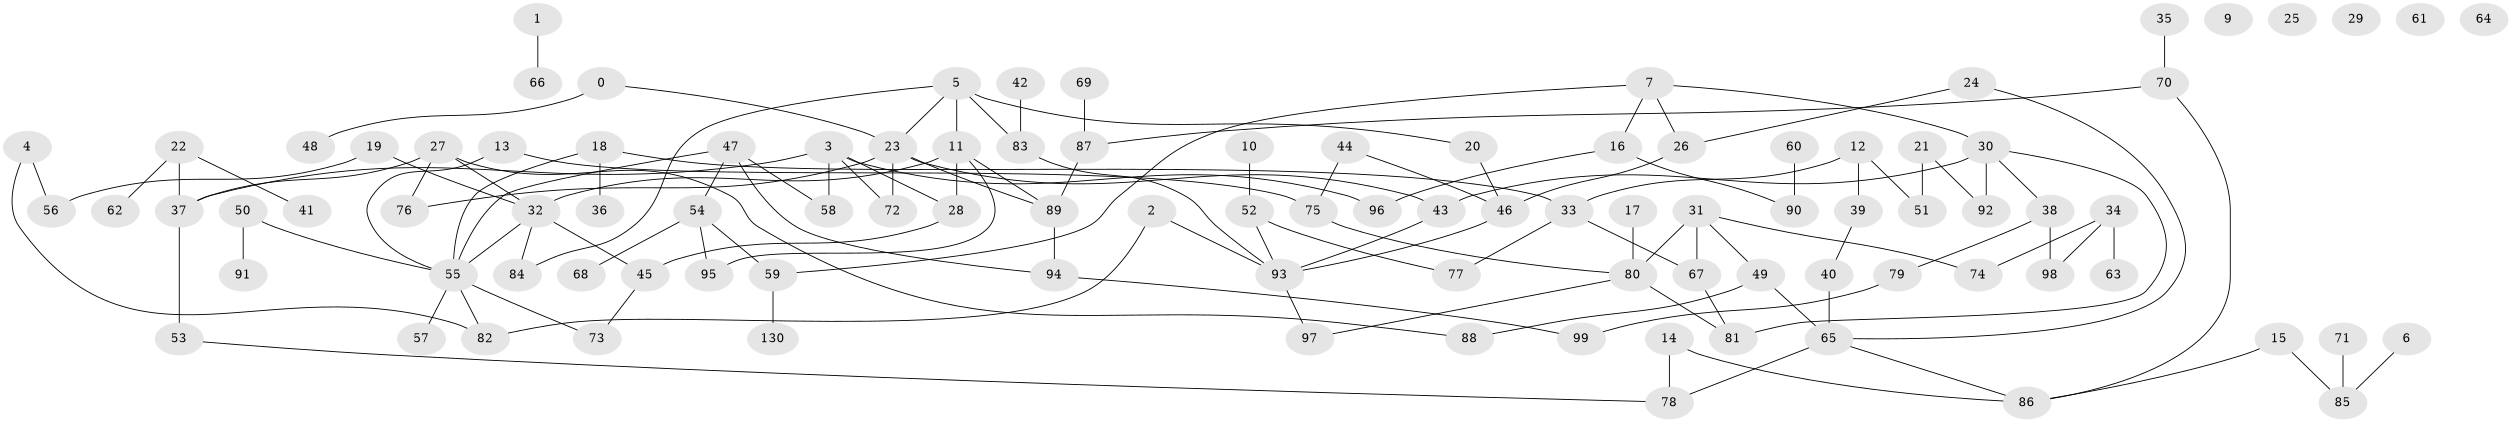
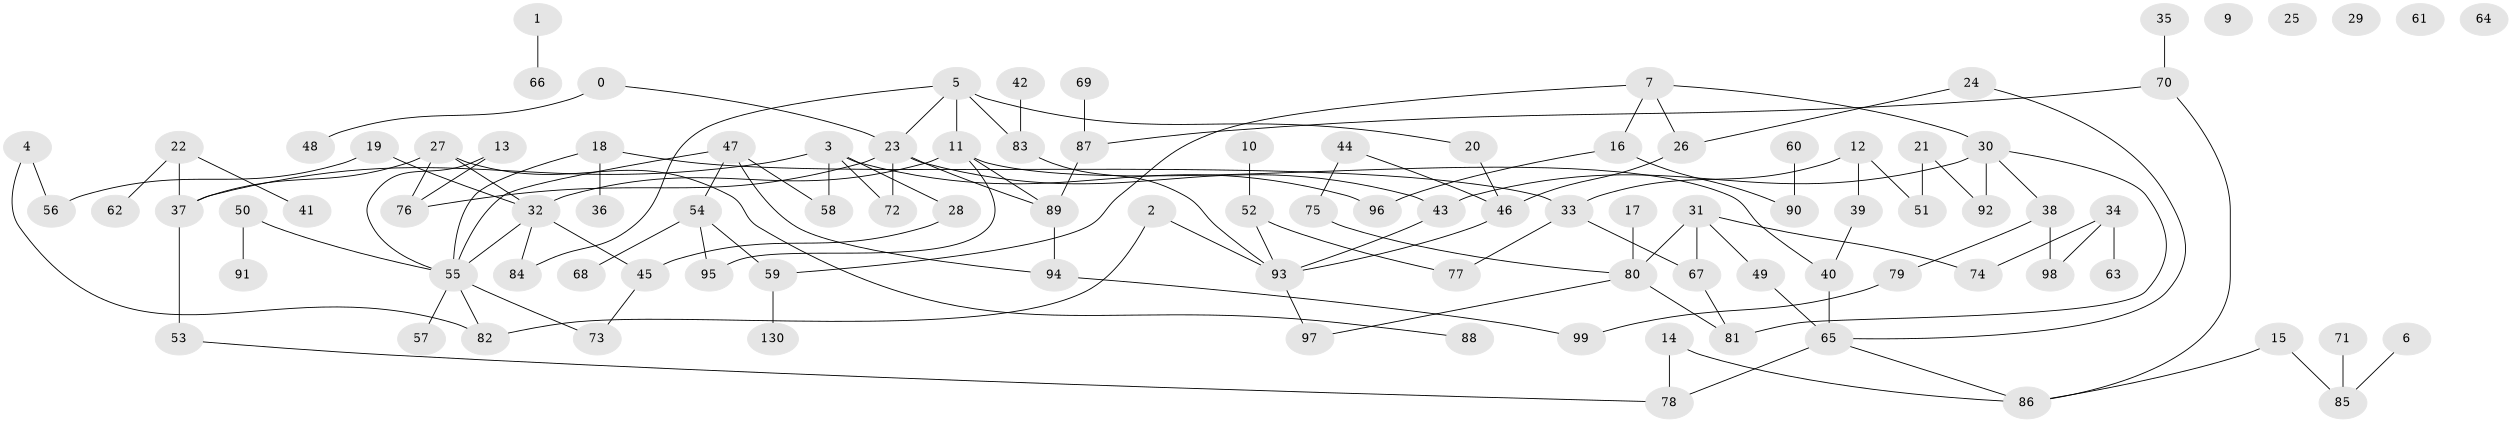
(755, 172) -> (458, 176)
(957, 186) -> (1385, 169)
(1618, 313) -> none
